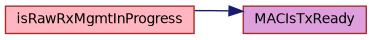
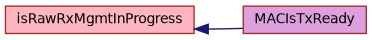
(212, 11) -> (226, 29)
